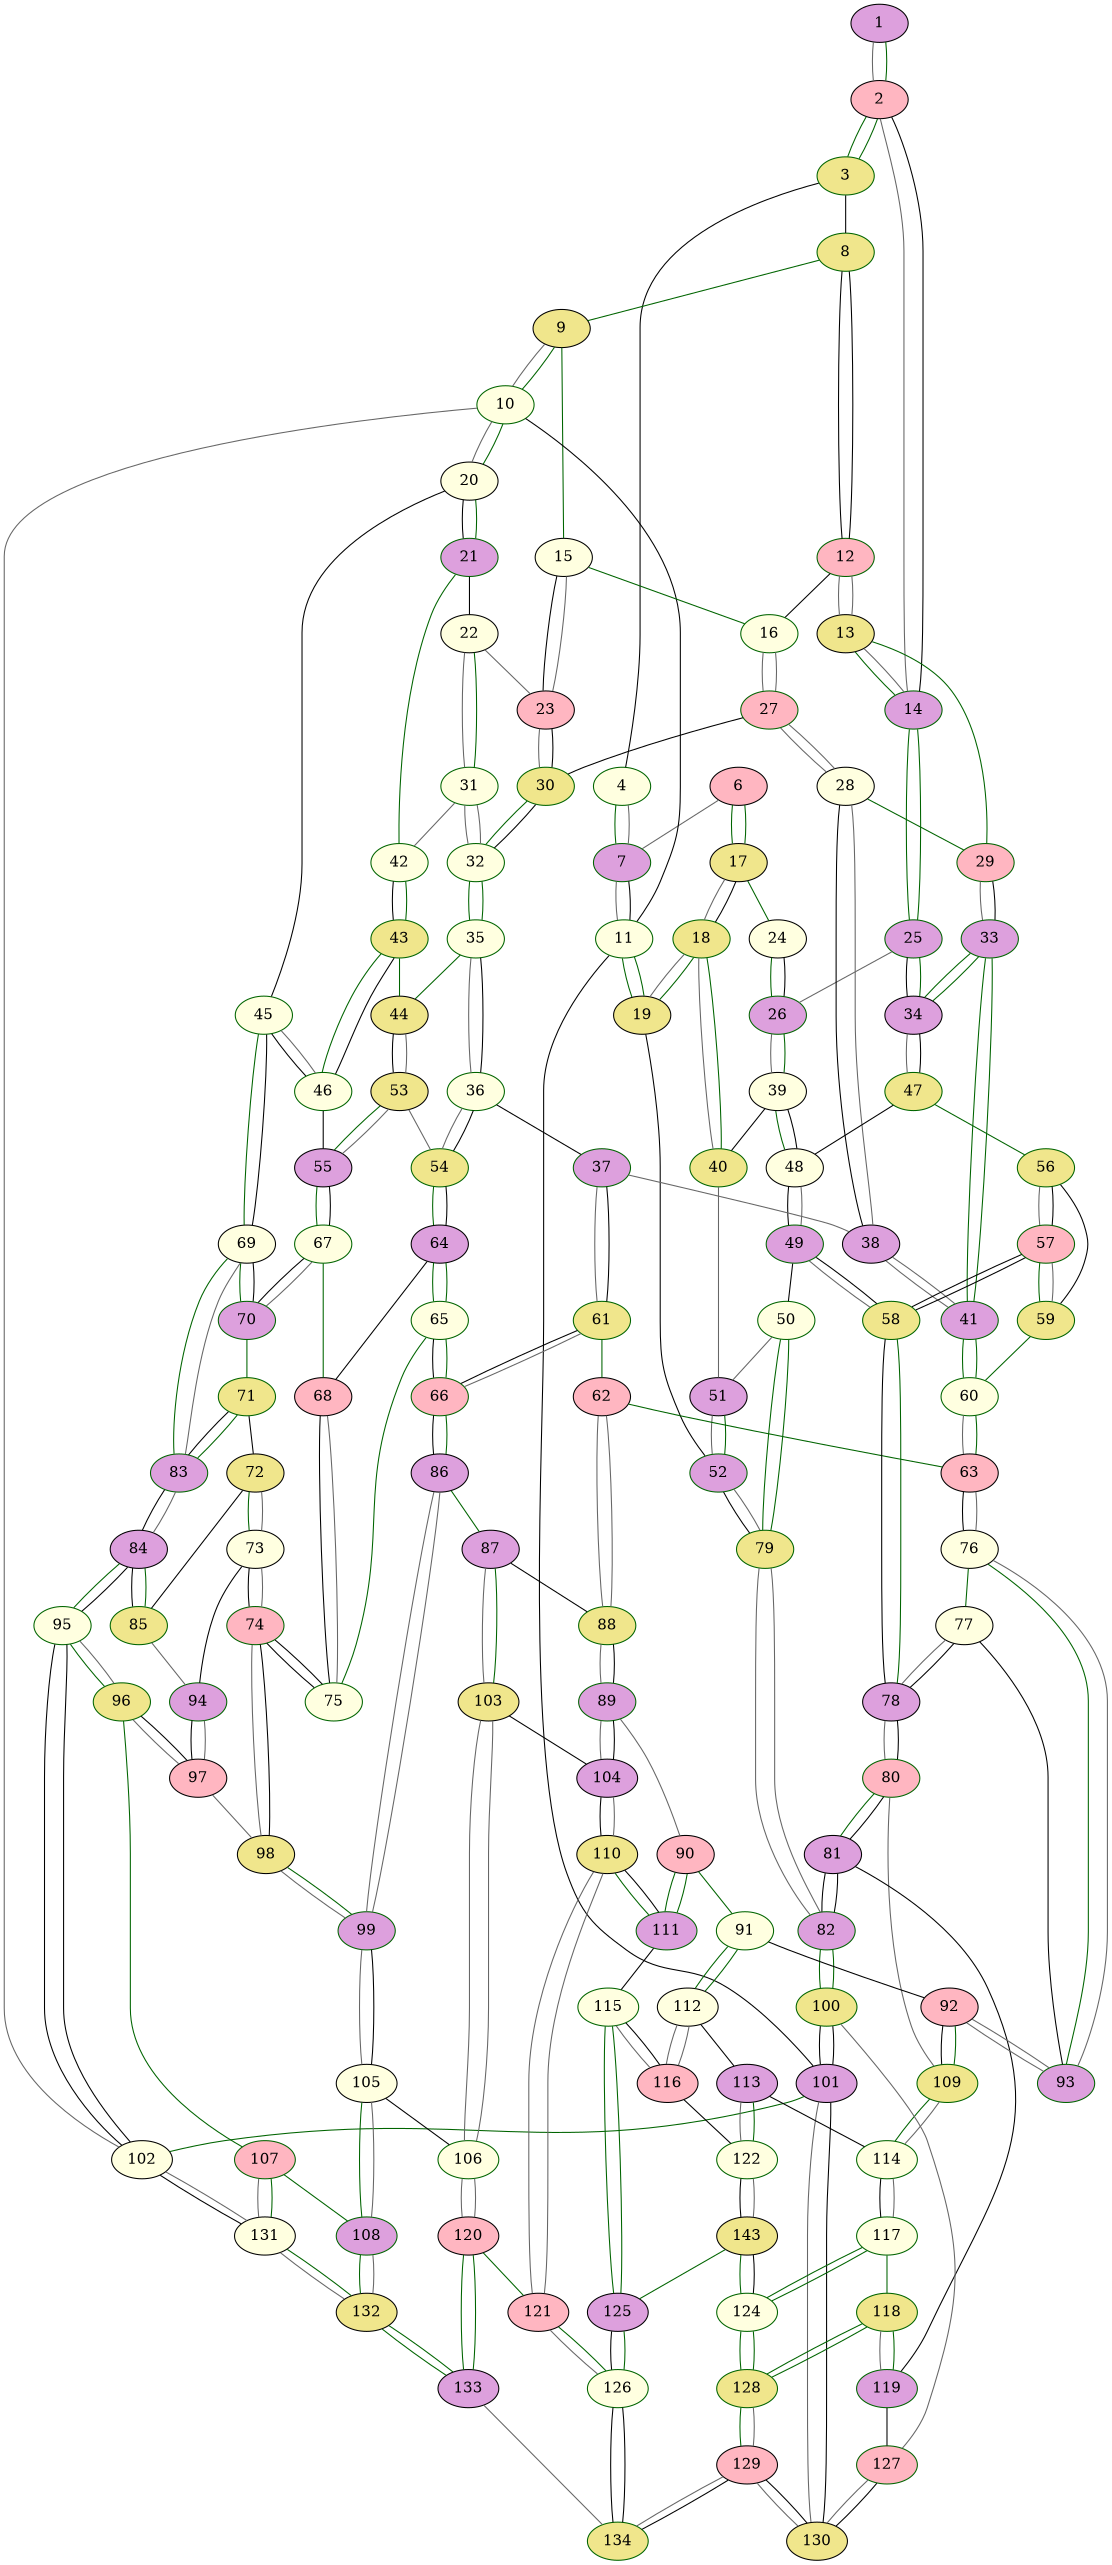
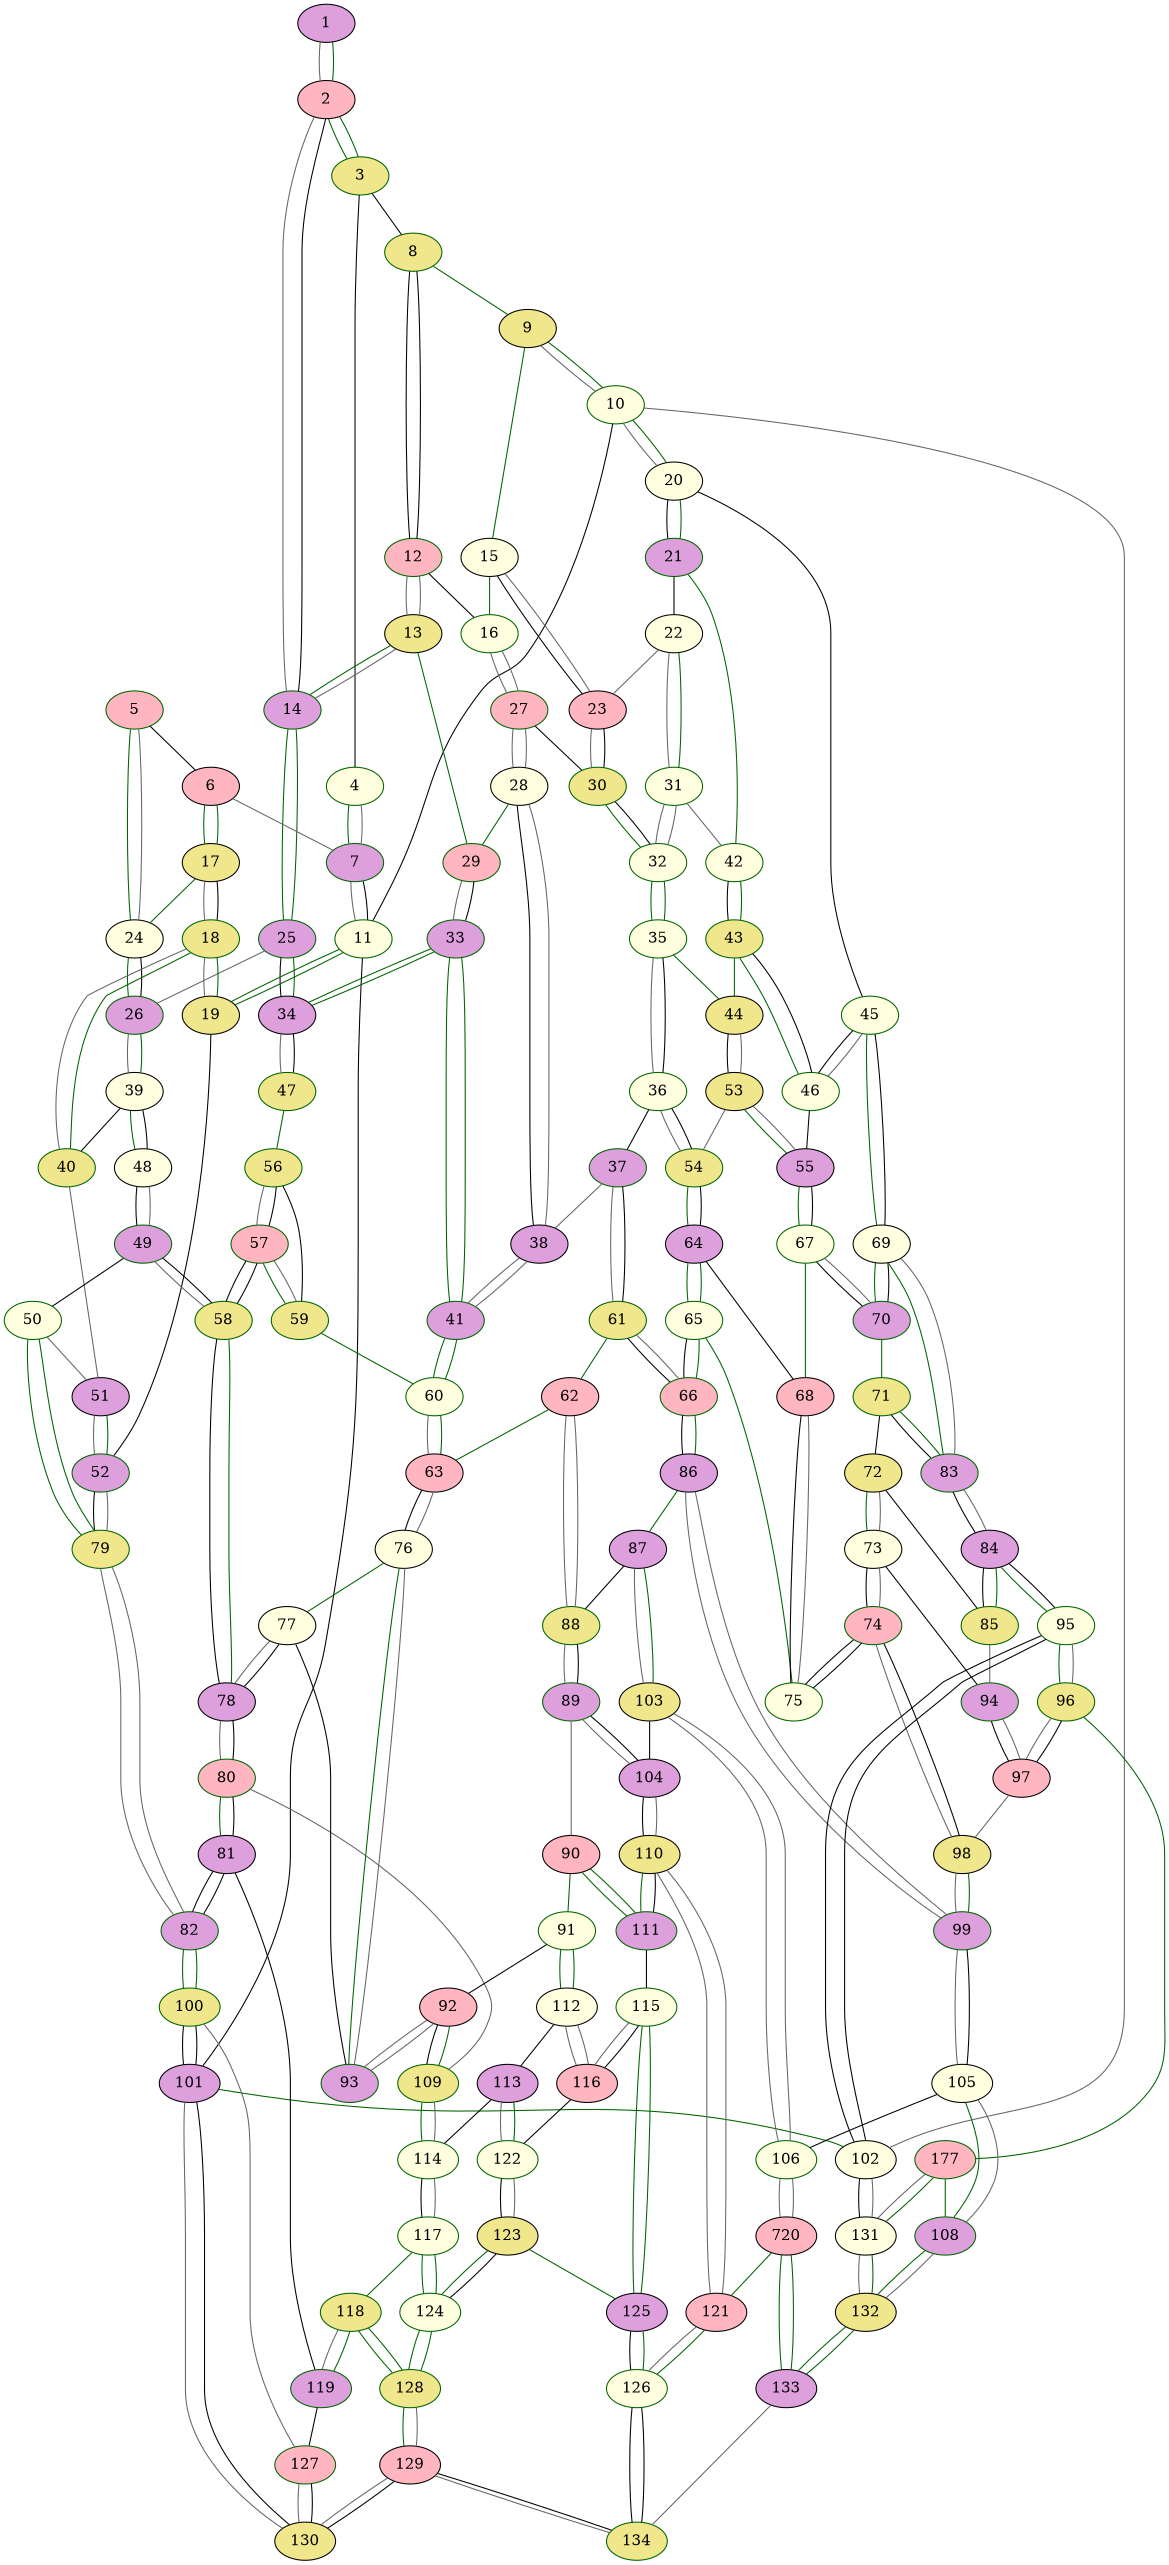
none -> (135, 710)
(854, 1130) -> none
(265, 2160) -> (945, 2160)
(468, 2236) -> (786, 2236)
(747, 2236) -> (508, 2236)
